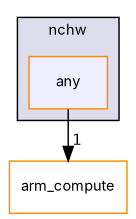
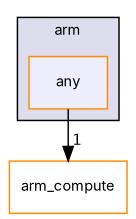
(68, 31) -> (68, 31)
